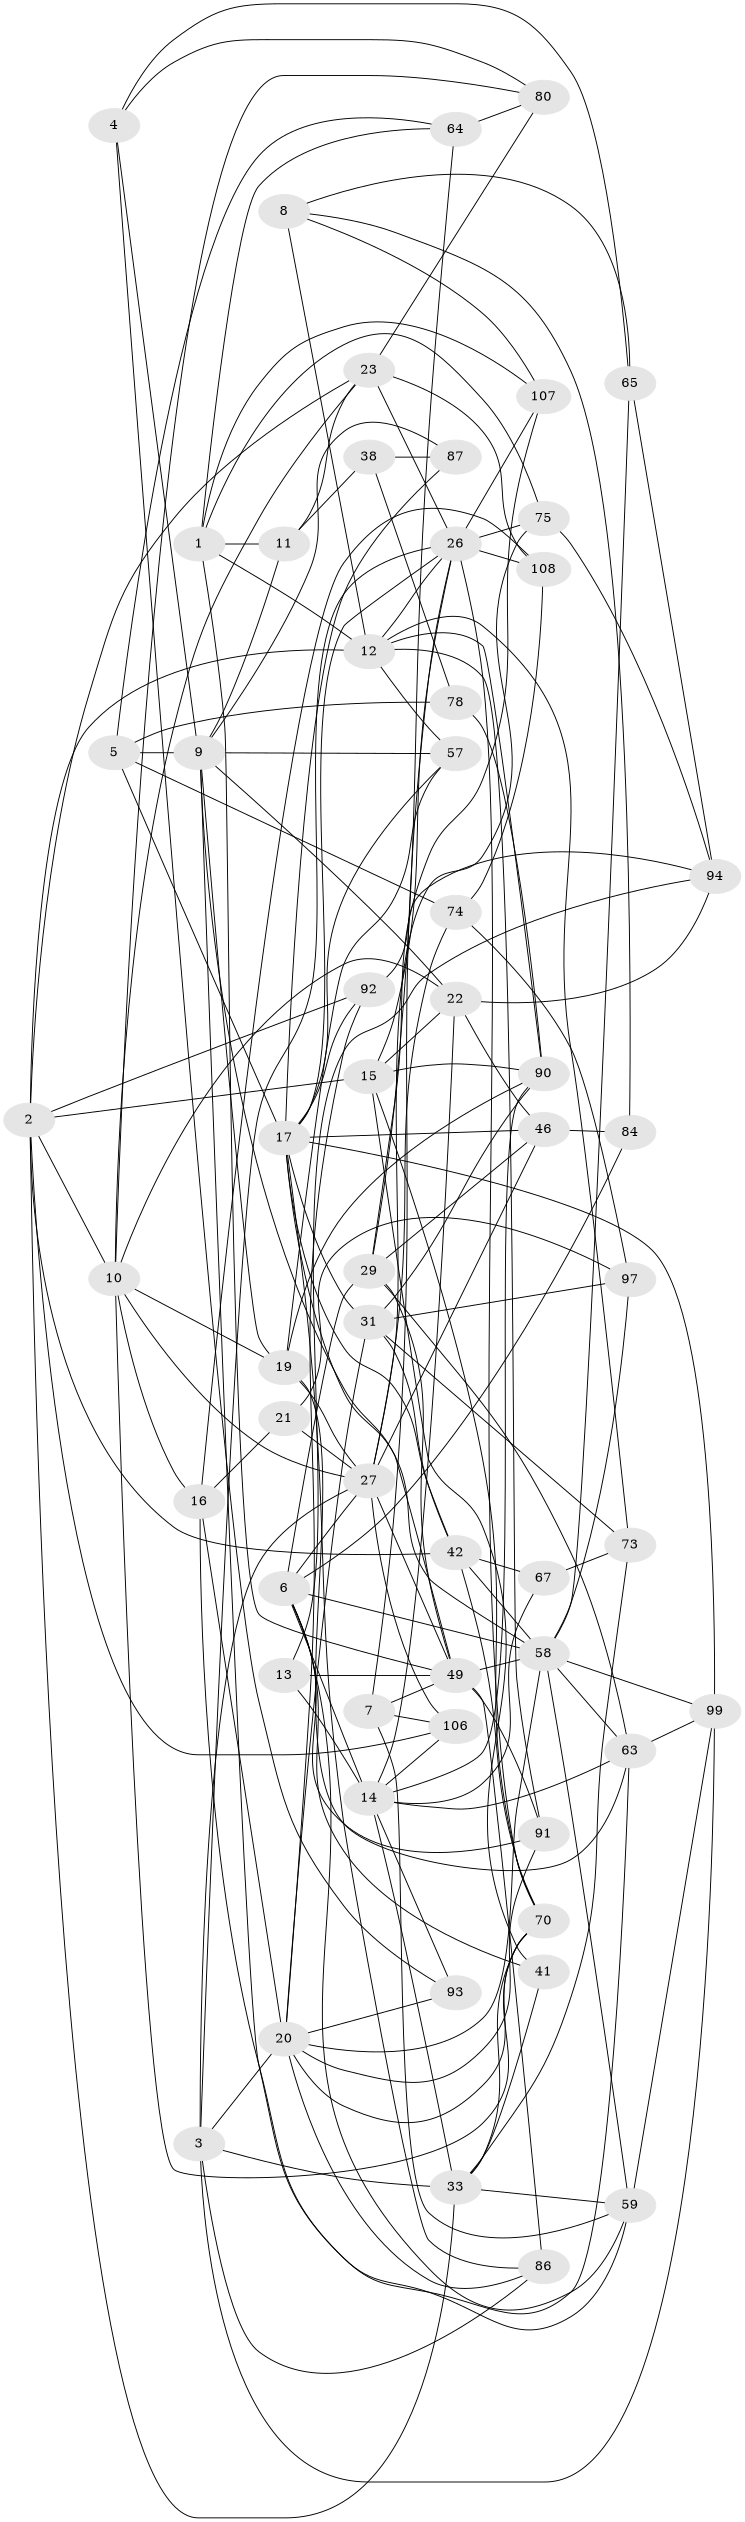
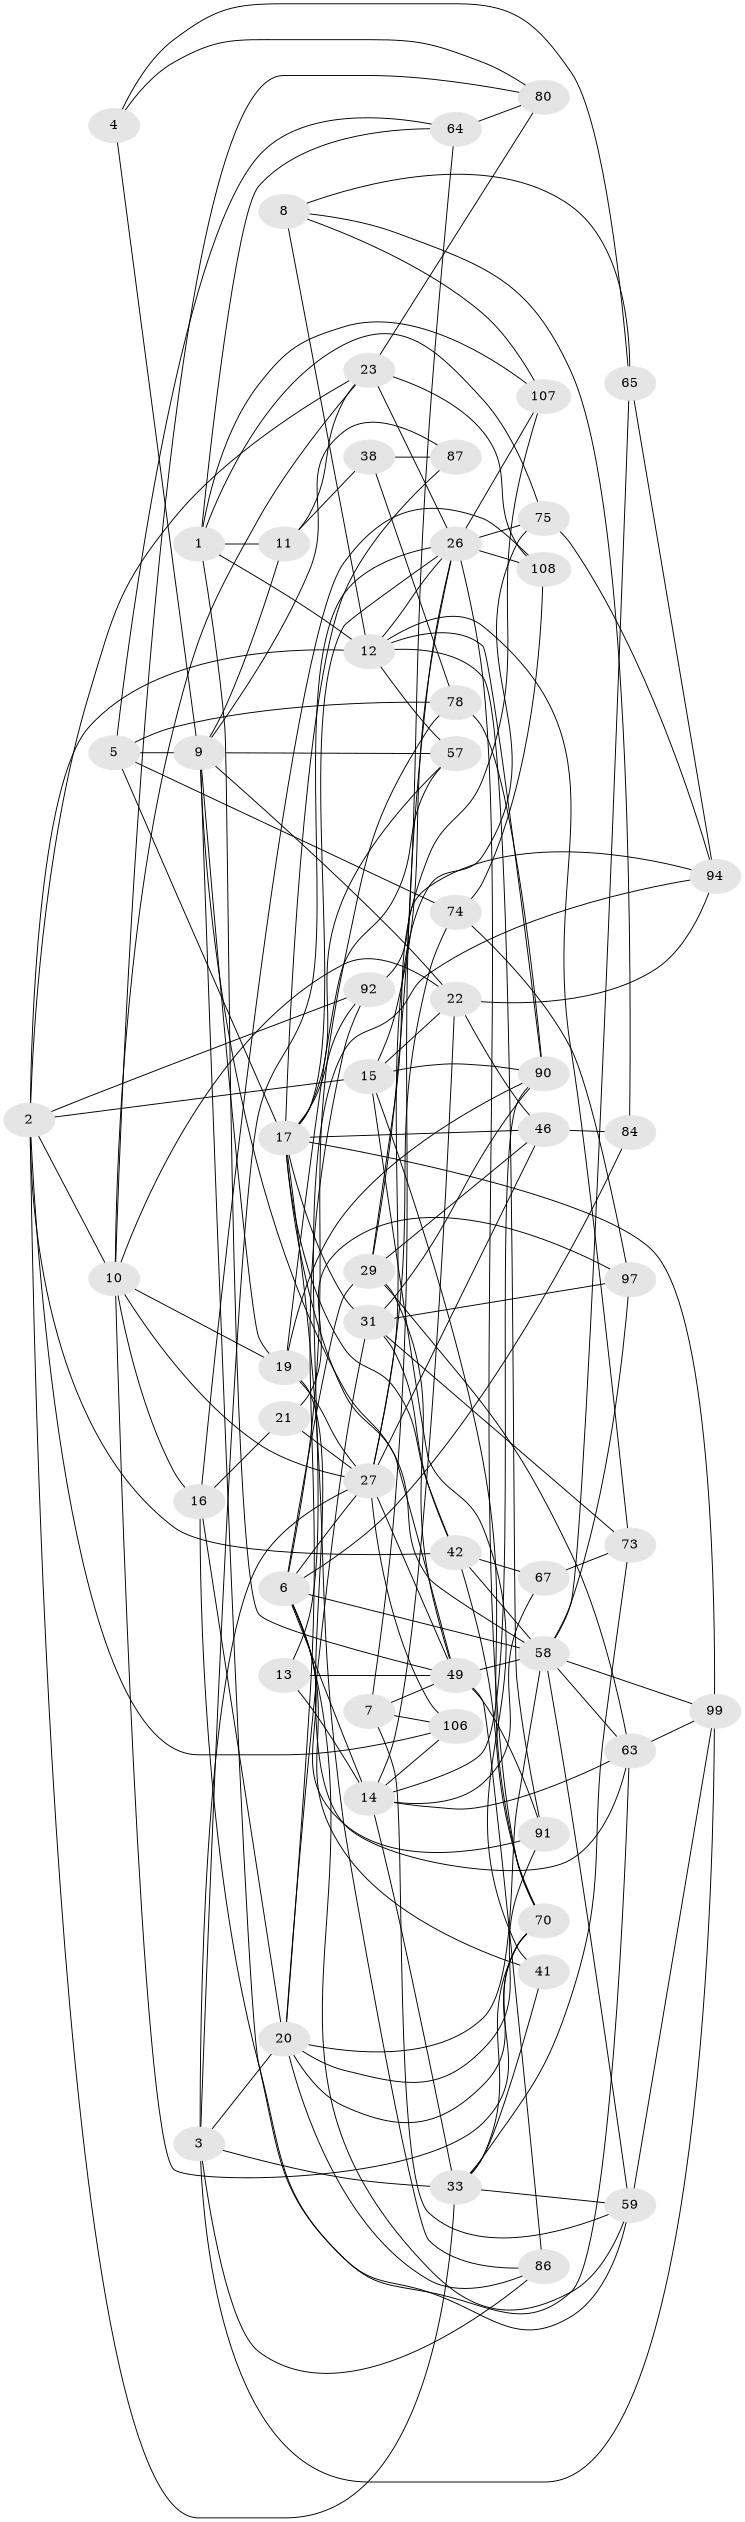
none -> (349, 938)
(456, 1993) -> none
